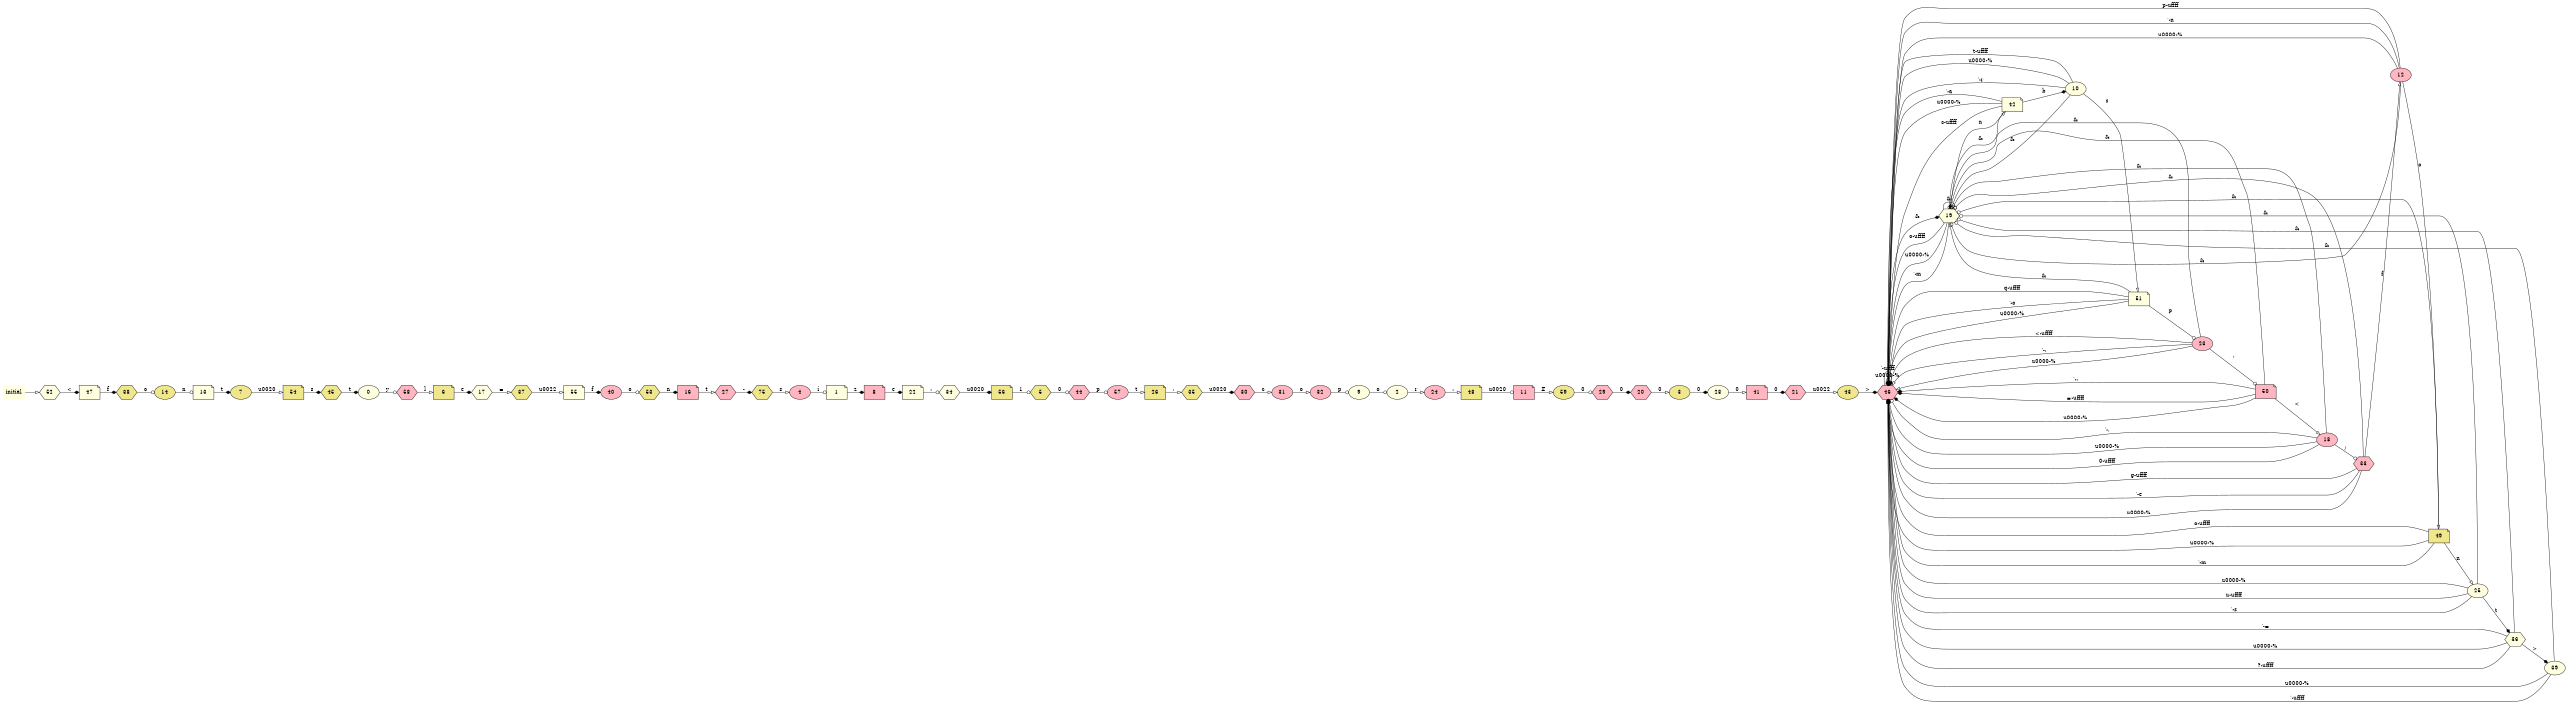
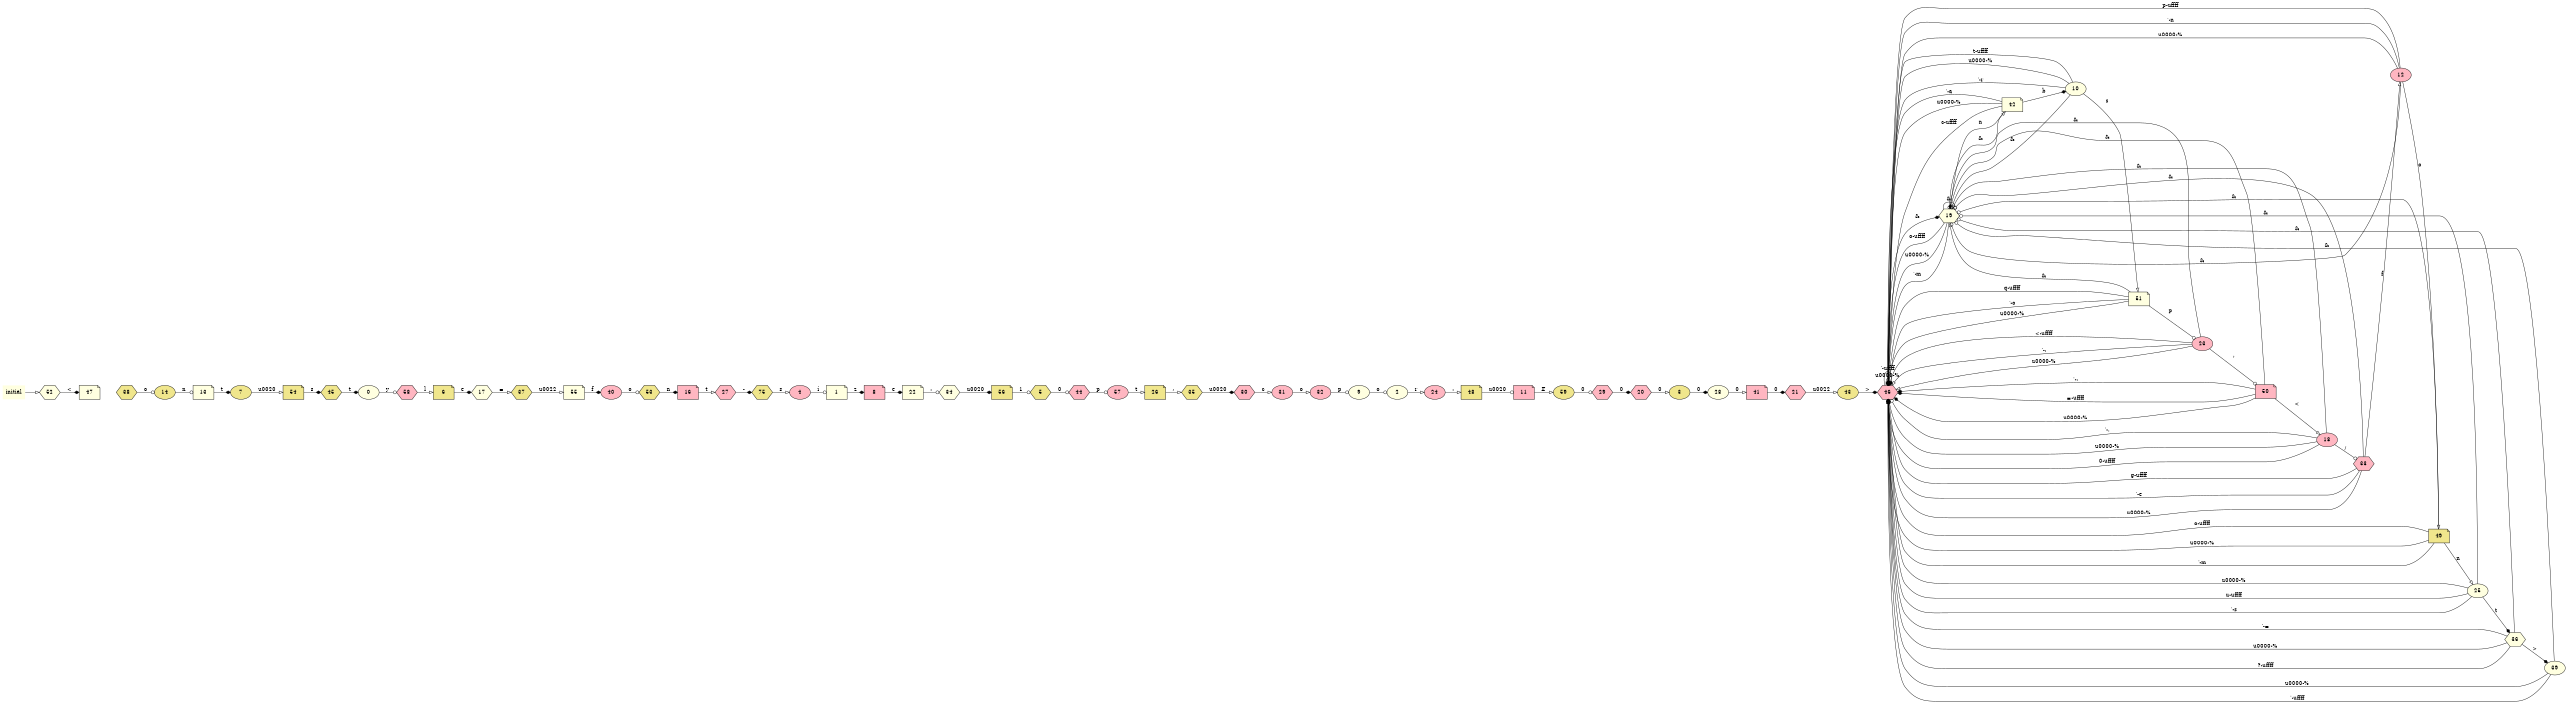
(106, 392) -> none
